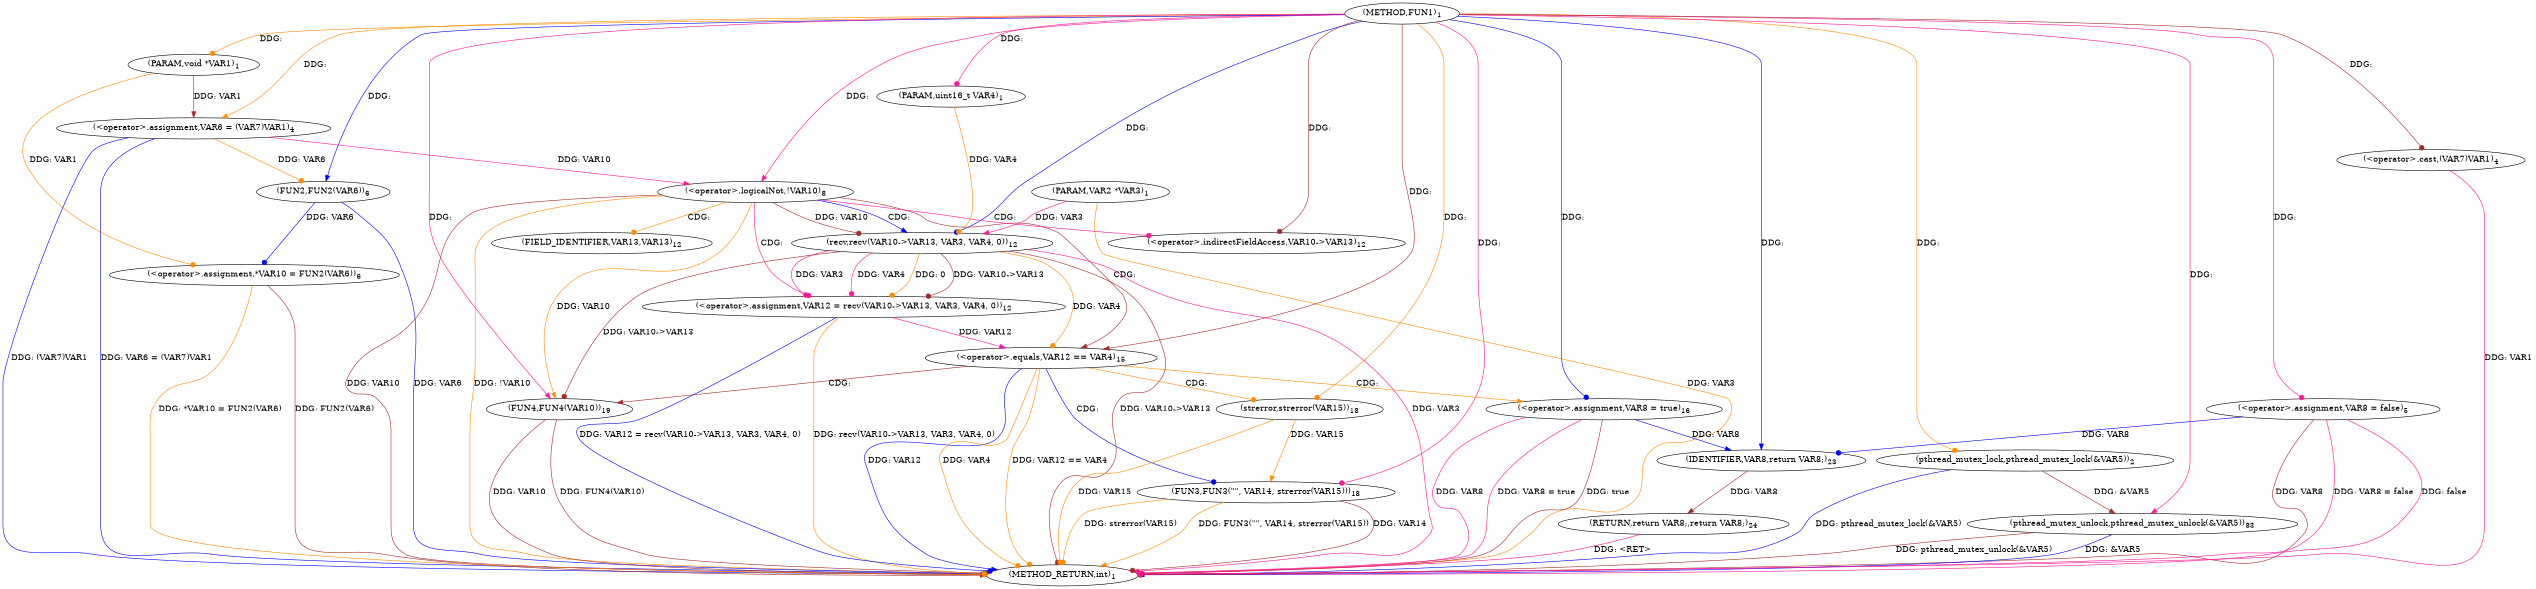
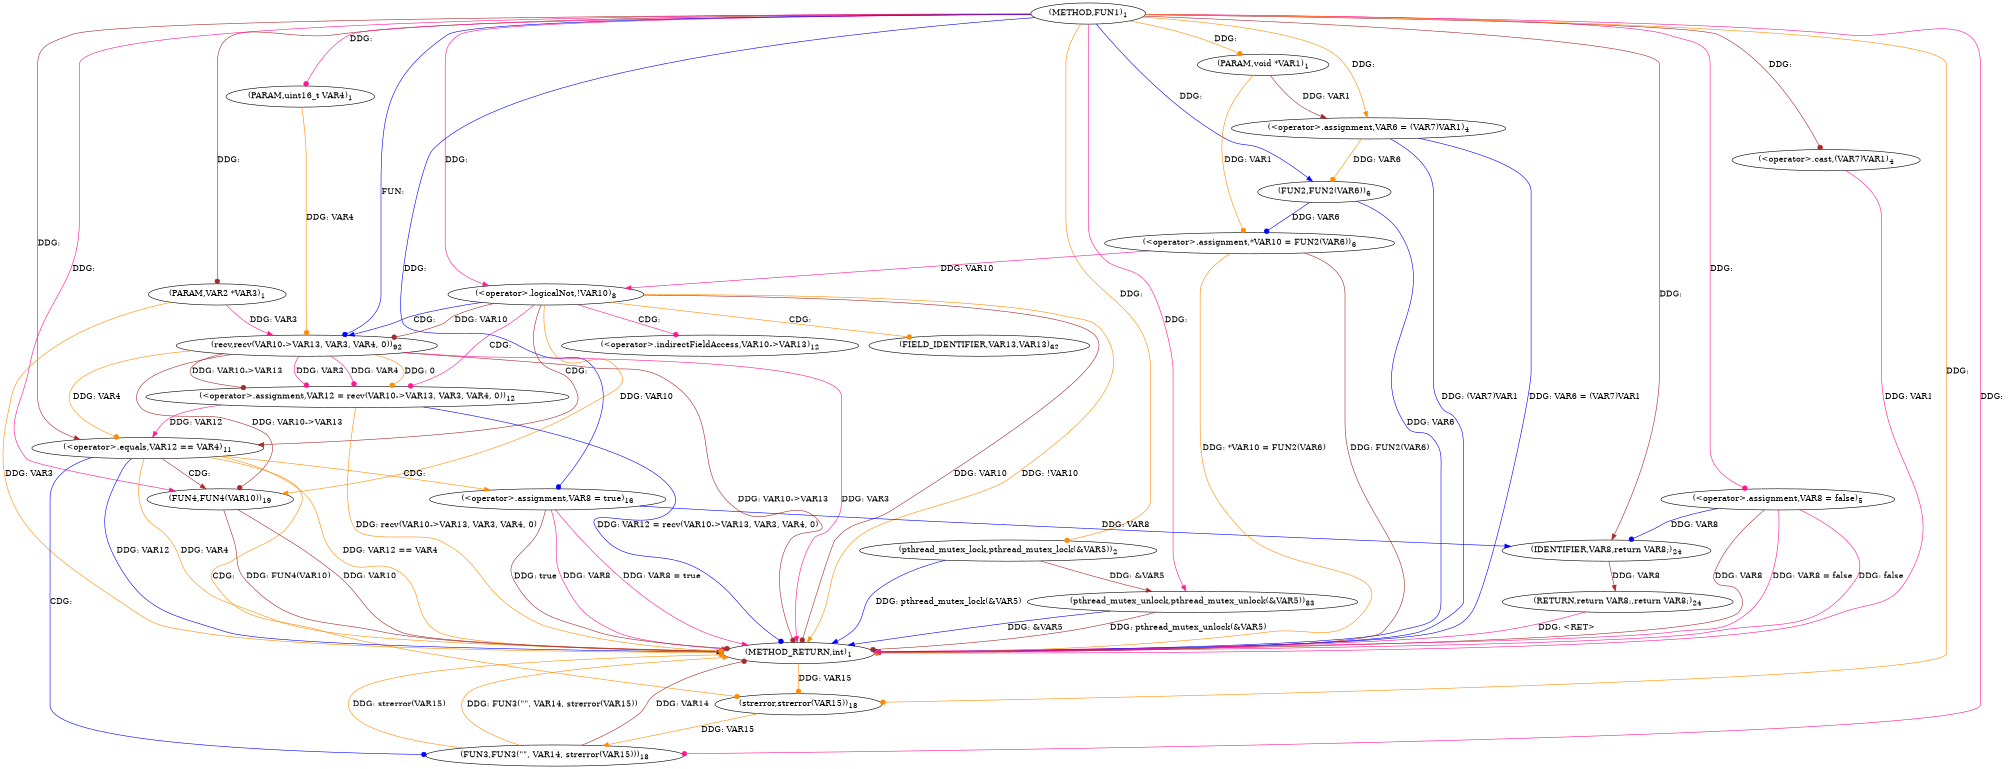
(1761, 98) -> (1641, 55)
(1309, 117) -> (324, 35)
(1139, 128) -> (394, 192)
(476, 160) -> (890, 269)
(677, 242) -> (1055, 345)
(1013, 242) -> (398, 345)
(1121, 357) -> (228, 447)
(1832, 460) -> (1677, 550)
(1138, 467) -> (799, 676)
(1493, 560) -> (1234, 646)
